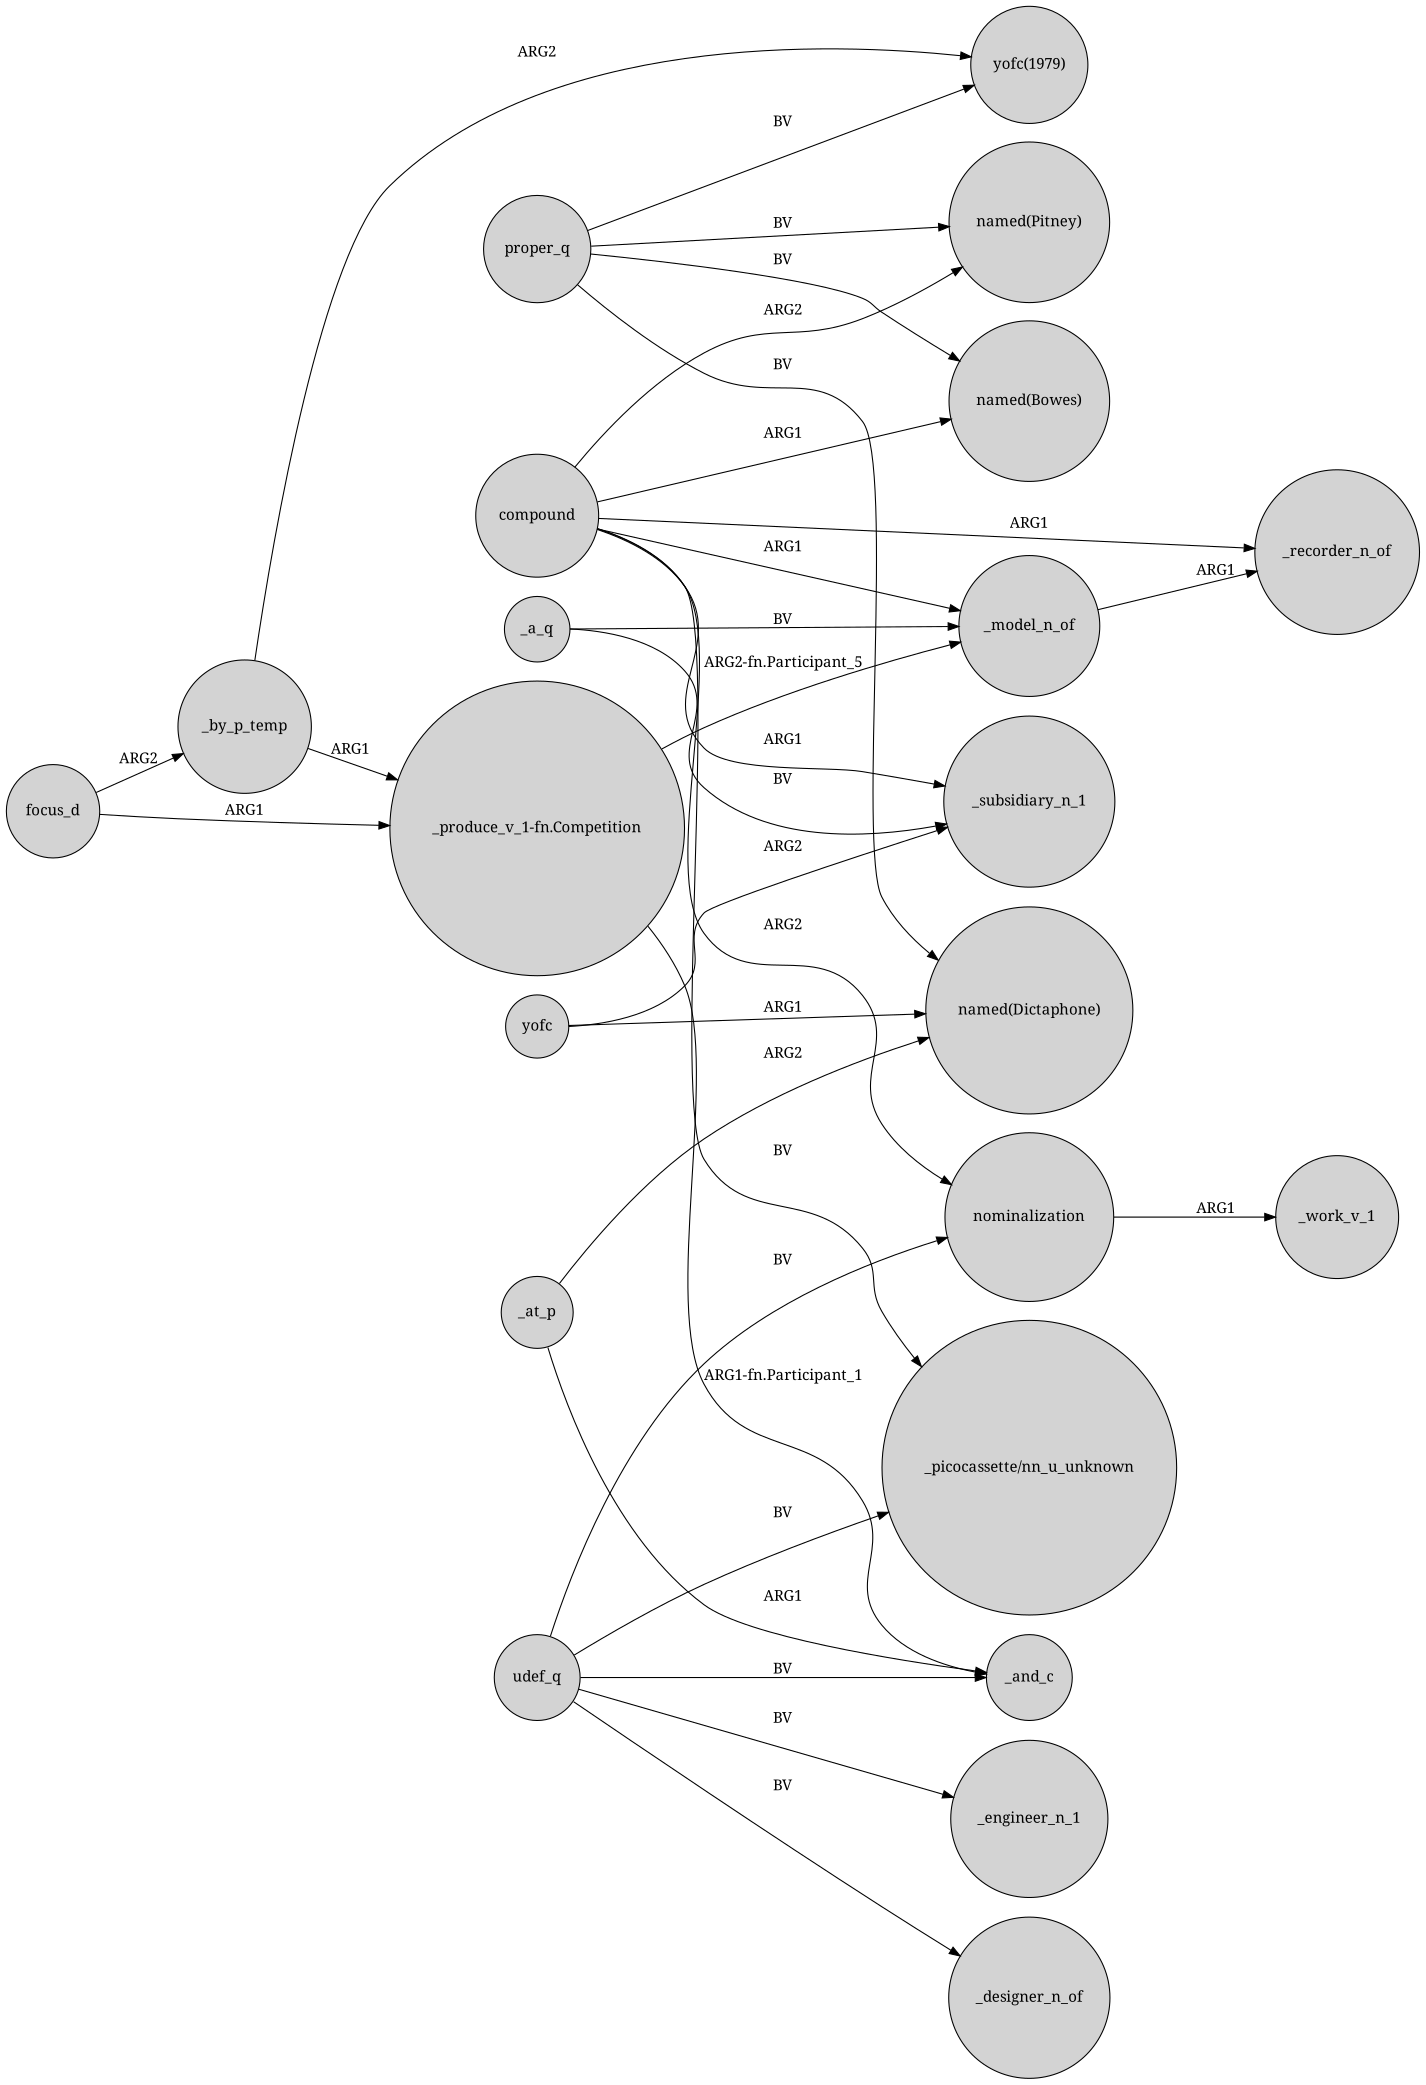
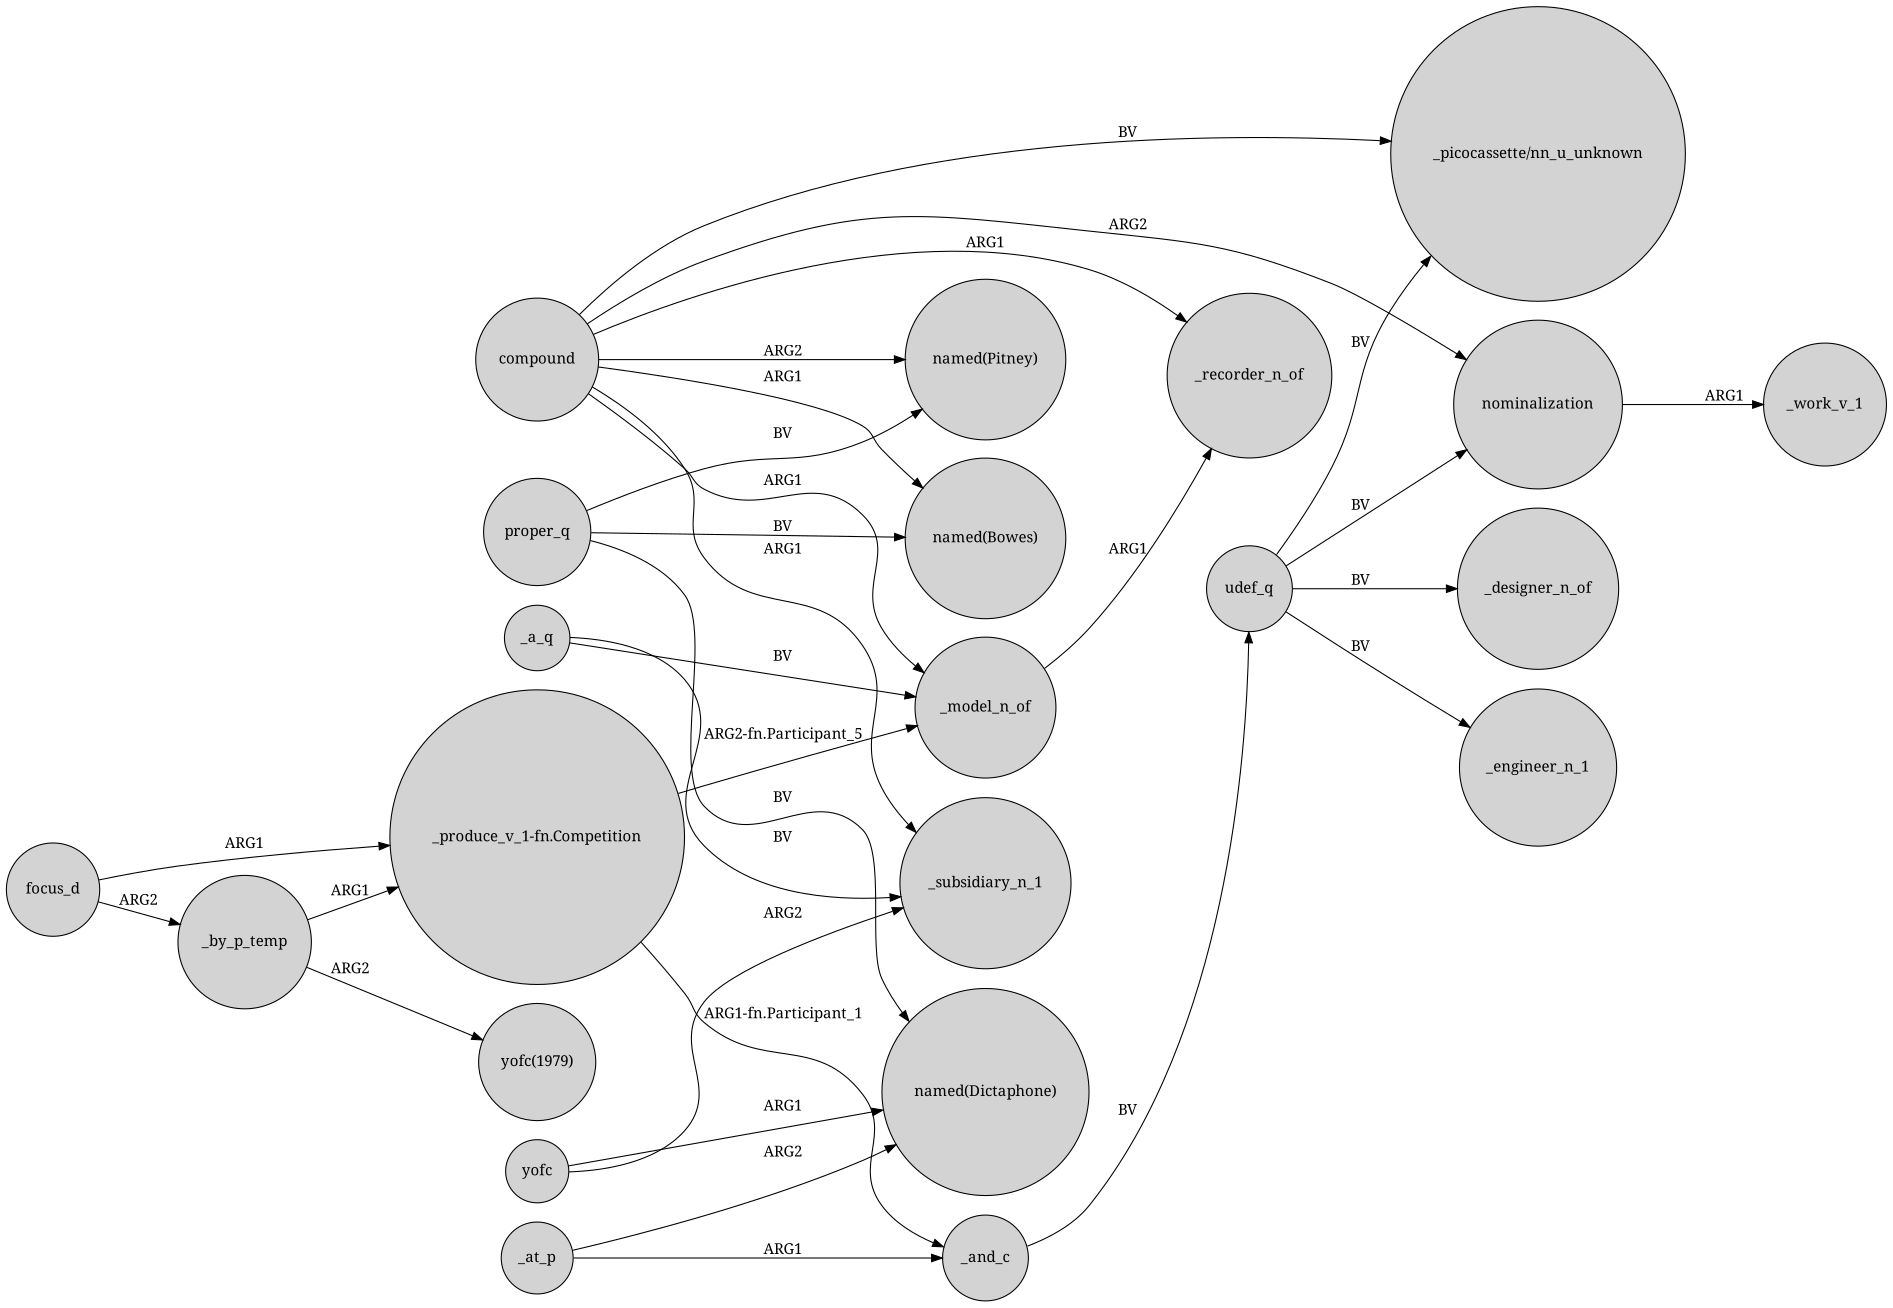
(776, 160) -> none
(778, 1678) -> (1202, 973)
